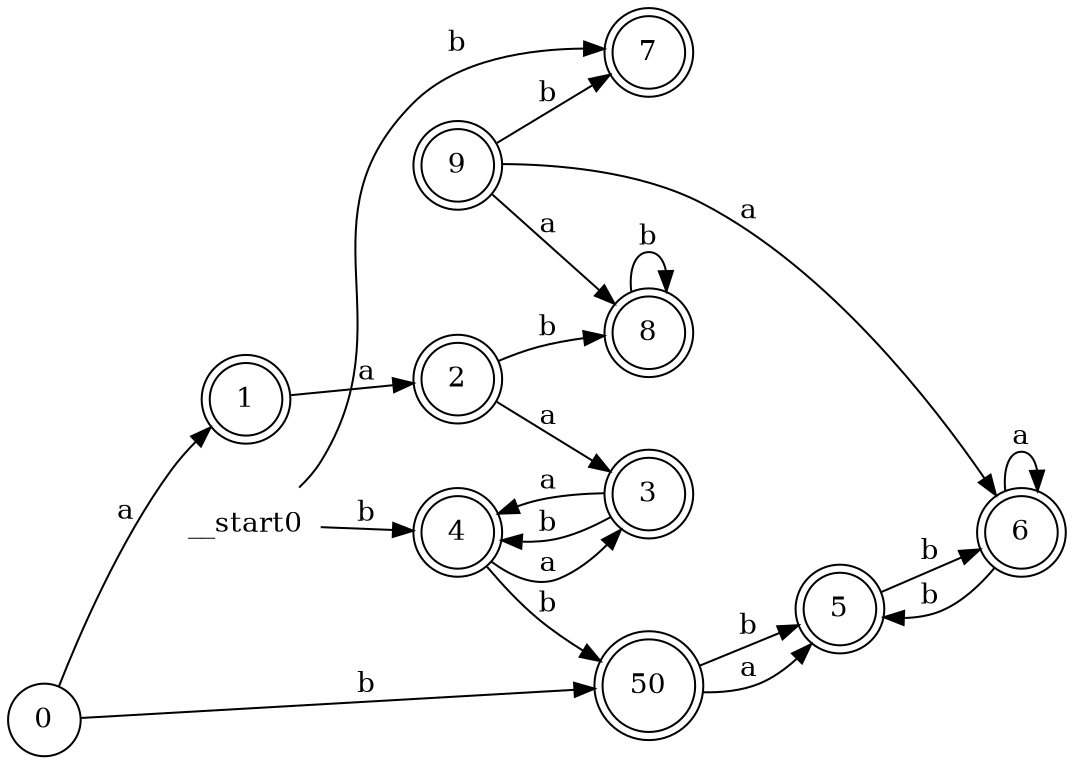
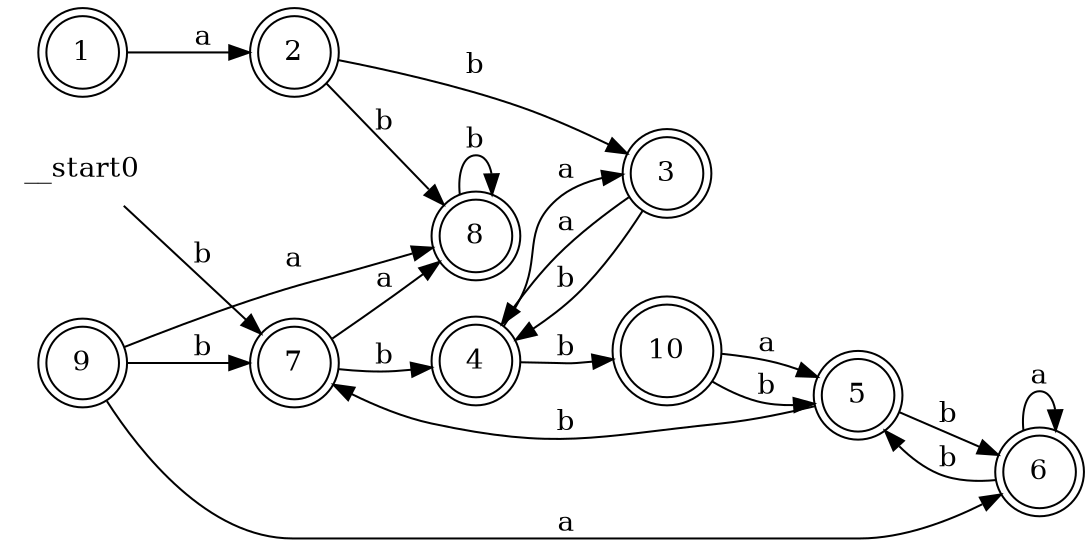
none -> (378, 307)
(549, 416) -> (476, 66)
none -> (581, 438)
(357, 529) -> (375, 371)
(649, 686) -> (667, 351)
(44, 720) -> none
